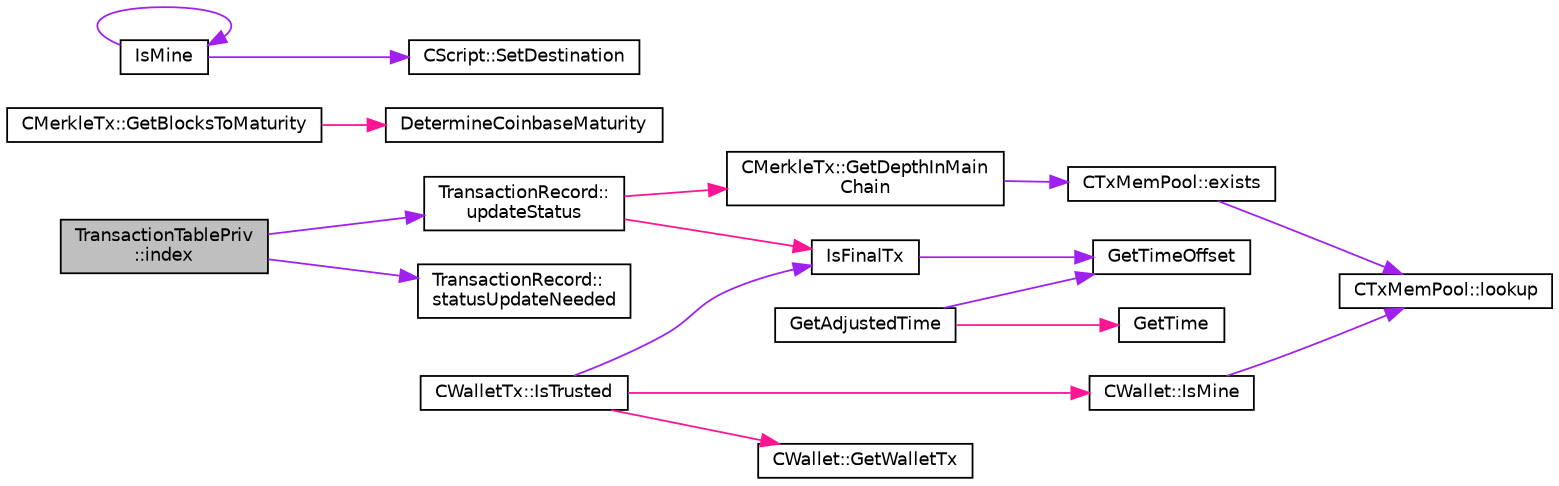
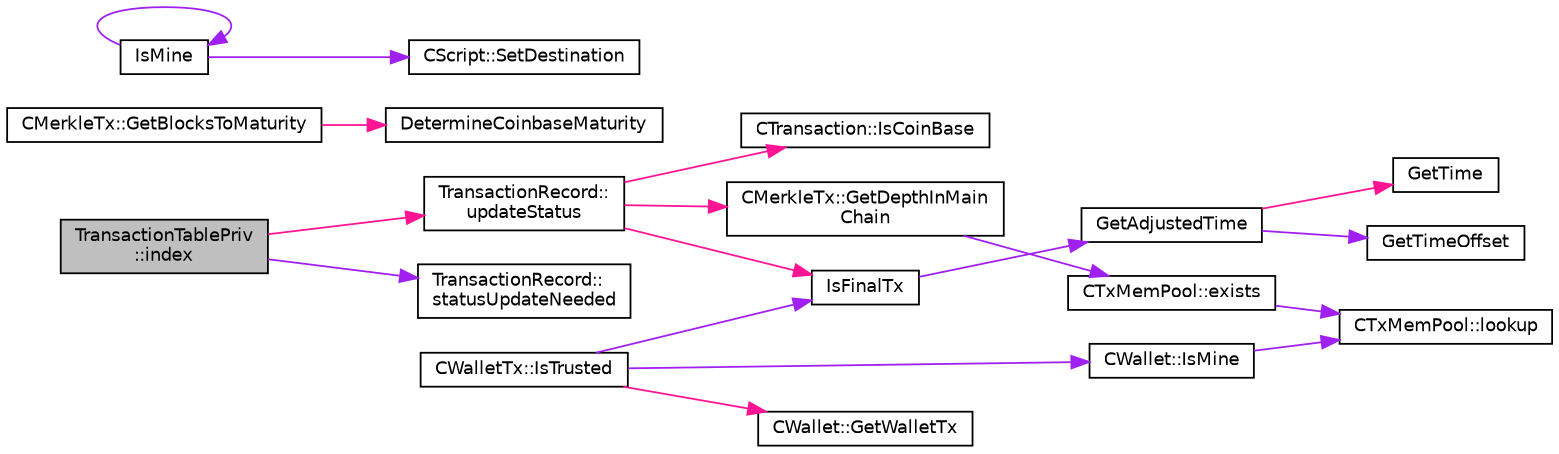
none -> (865, 130)
(337, 226) -> (337, 226)
(997, 257) -> (994, 261)
(849, 393) -> (849, 365)
